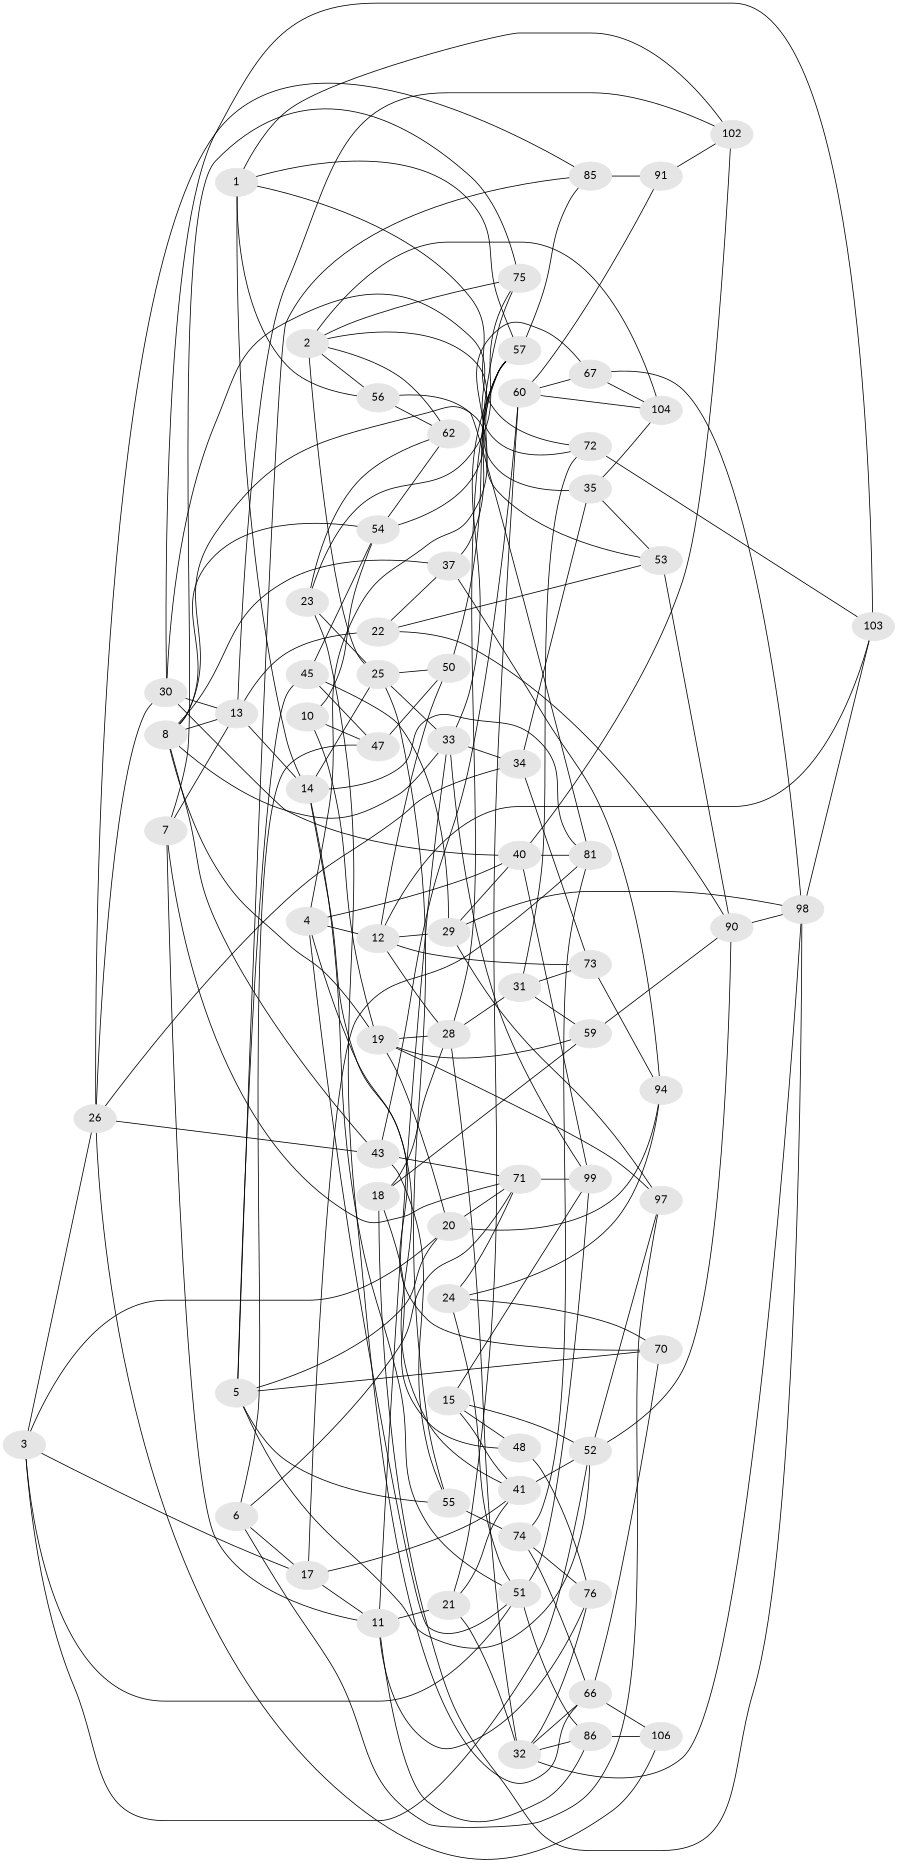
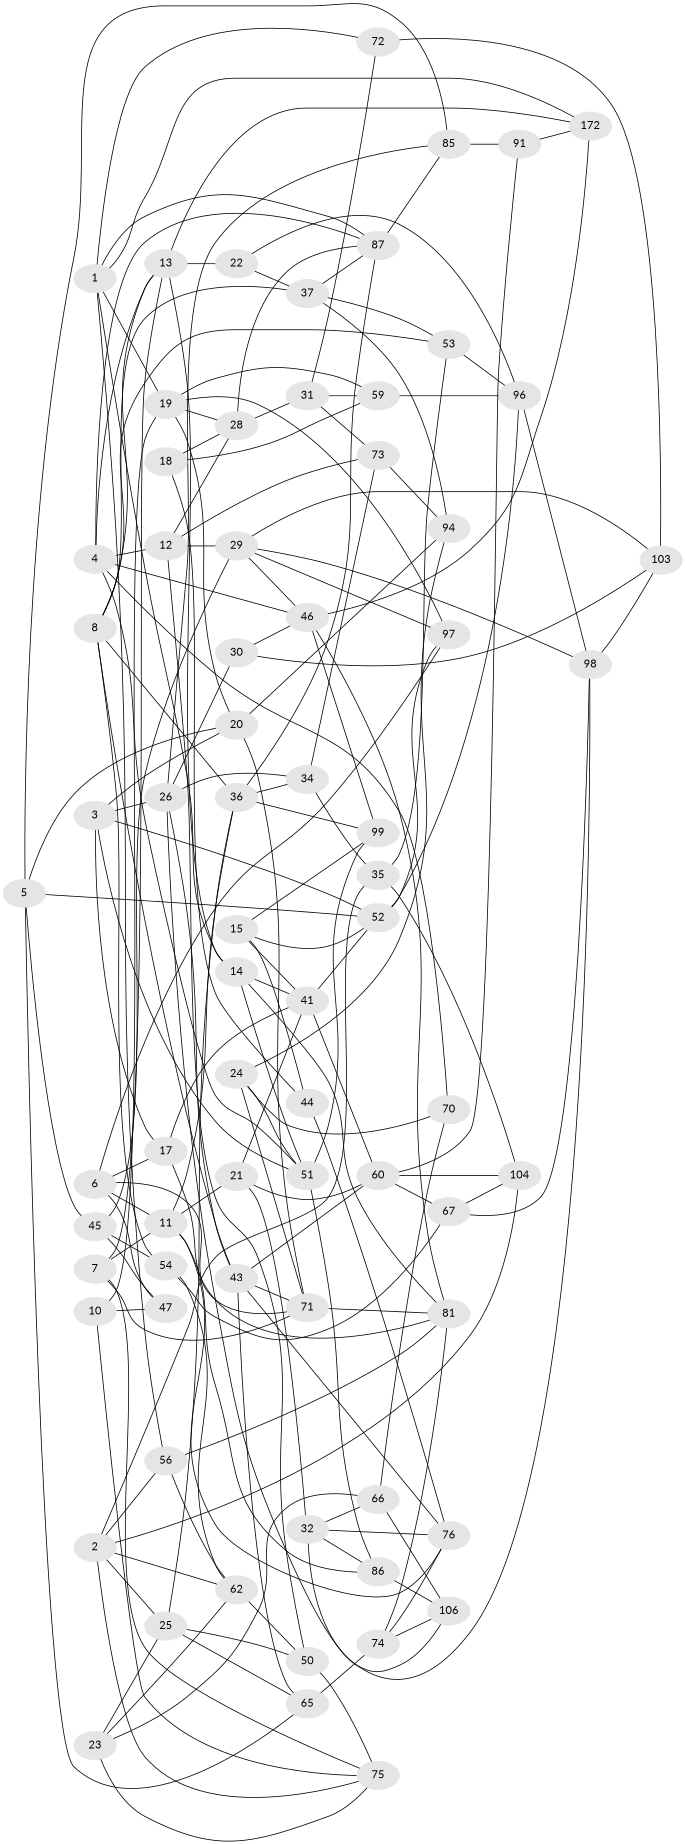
(732, 134) -> (590, 126)
(305, 313) -> none
(520, 351) -> (378, 246)
(513, 598) -> (382, 312)
(350, 613) -> (131, 1628)
(201, 703) -> (104, 441)
(410, 712) -> (275, 1629)
(339, 739) -> none
(449, 741) -> (237, 797)
(631, 807) -> (453, 492)
(520, 855) -> (307, 617)
(245, 905) -> (136, 351)
(732, 928) -> (520, 396)
none -> (341, 1085)
(555, 1179) -> (376, 1311)
(449, 1371) -> none
(482, 1377) -> none
none -> (348, 1413)
(520, 1448) -> (307, 1103)
(449, 1503) -> (307, 1704)
(343, 1599) -> (140, 1209)
(559, 1614) -> (413, 1628)
(730, 1797) -> none
